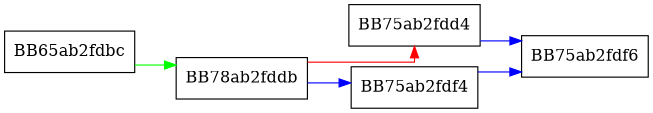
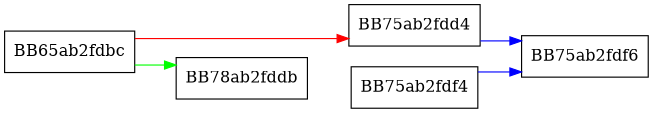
(363, 62) -> (236, 39)
(323, 83) -> none
